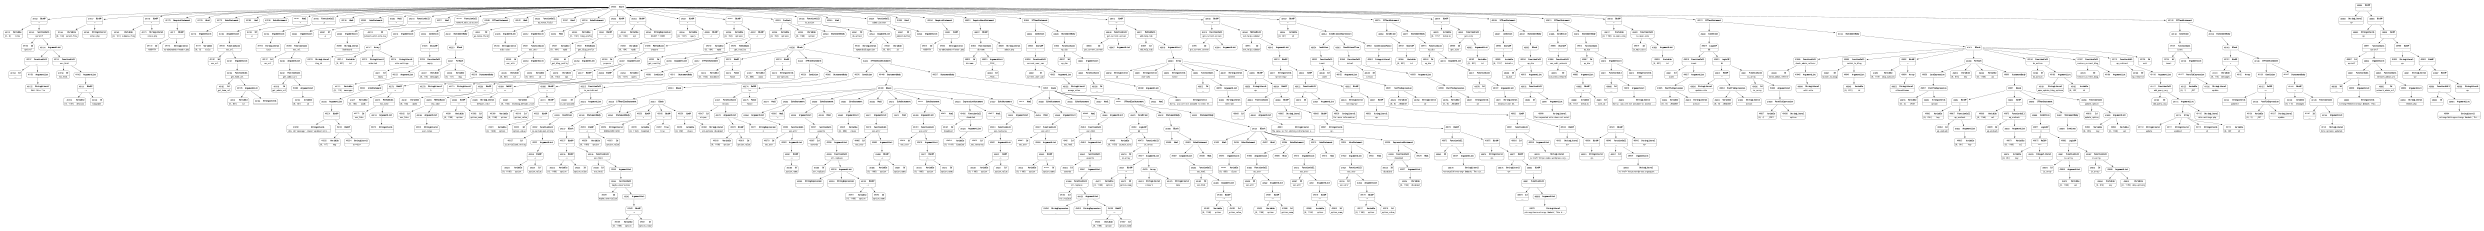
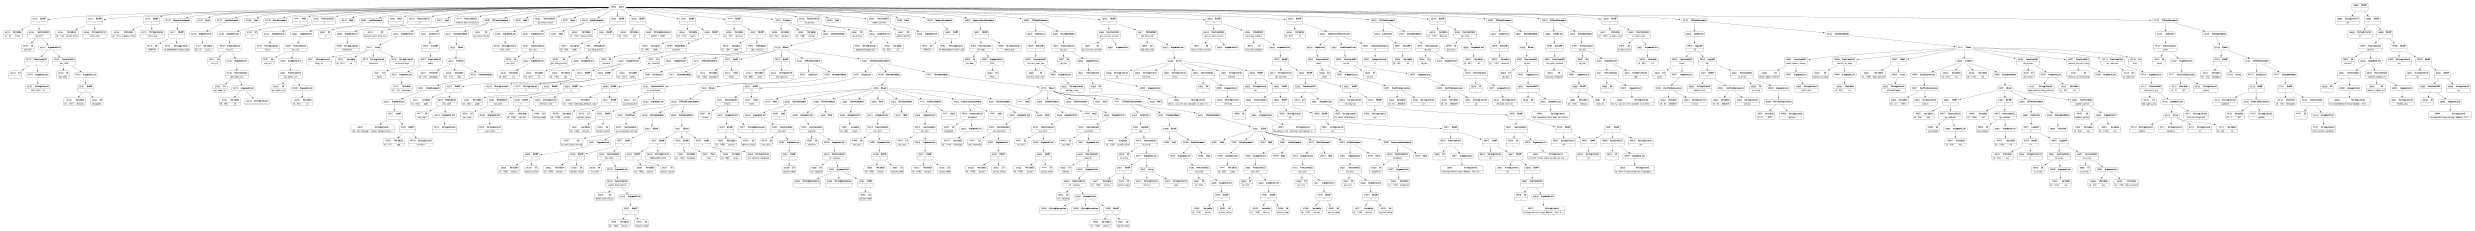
(639, 108) -> (682, 122)
(857, 197) -> none
